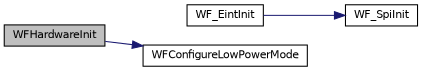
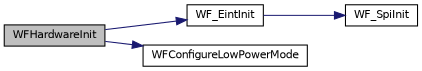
none -> (141, 25)
